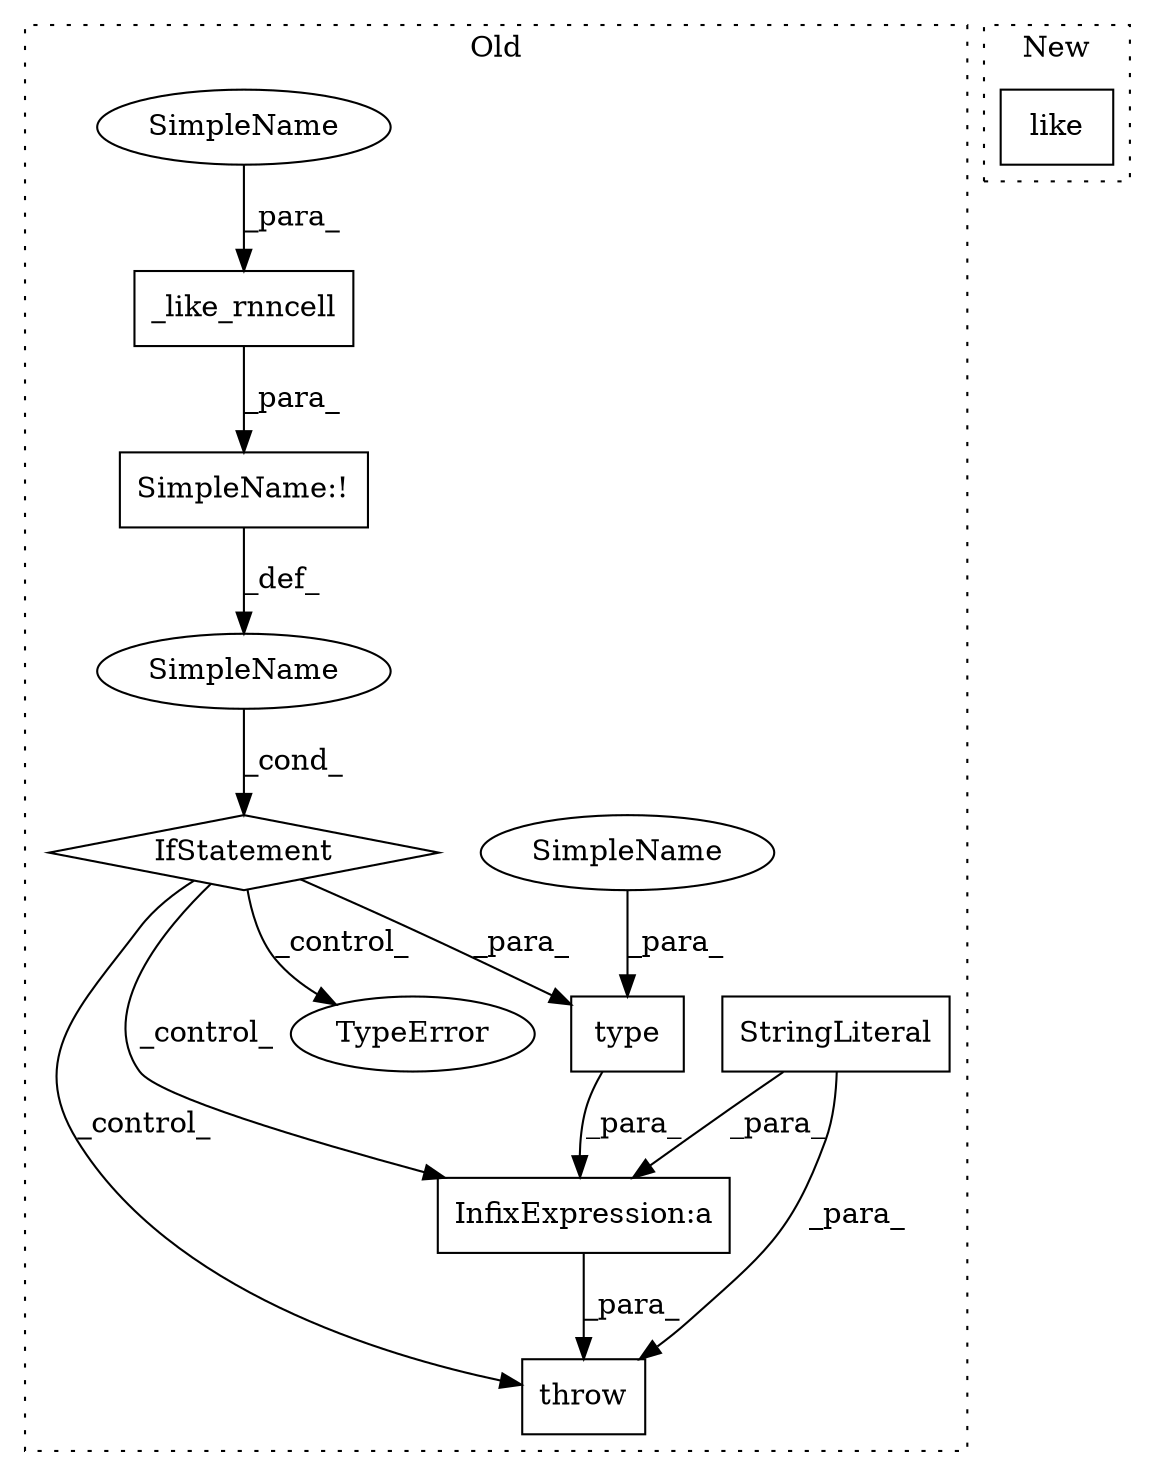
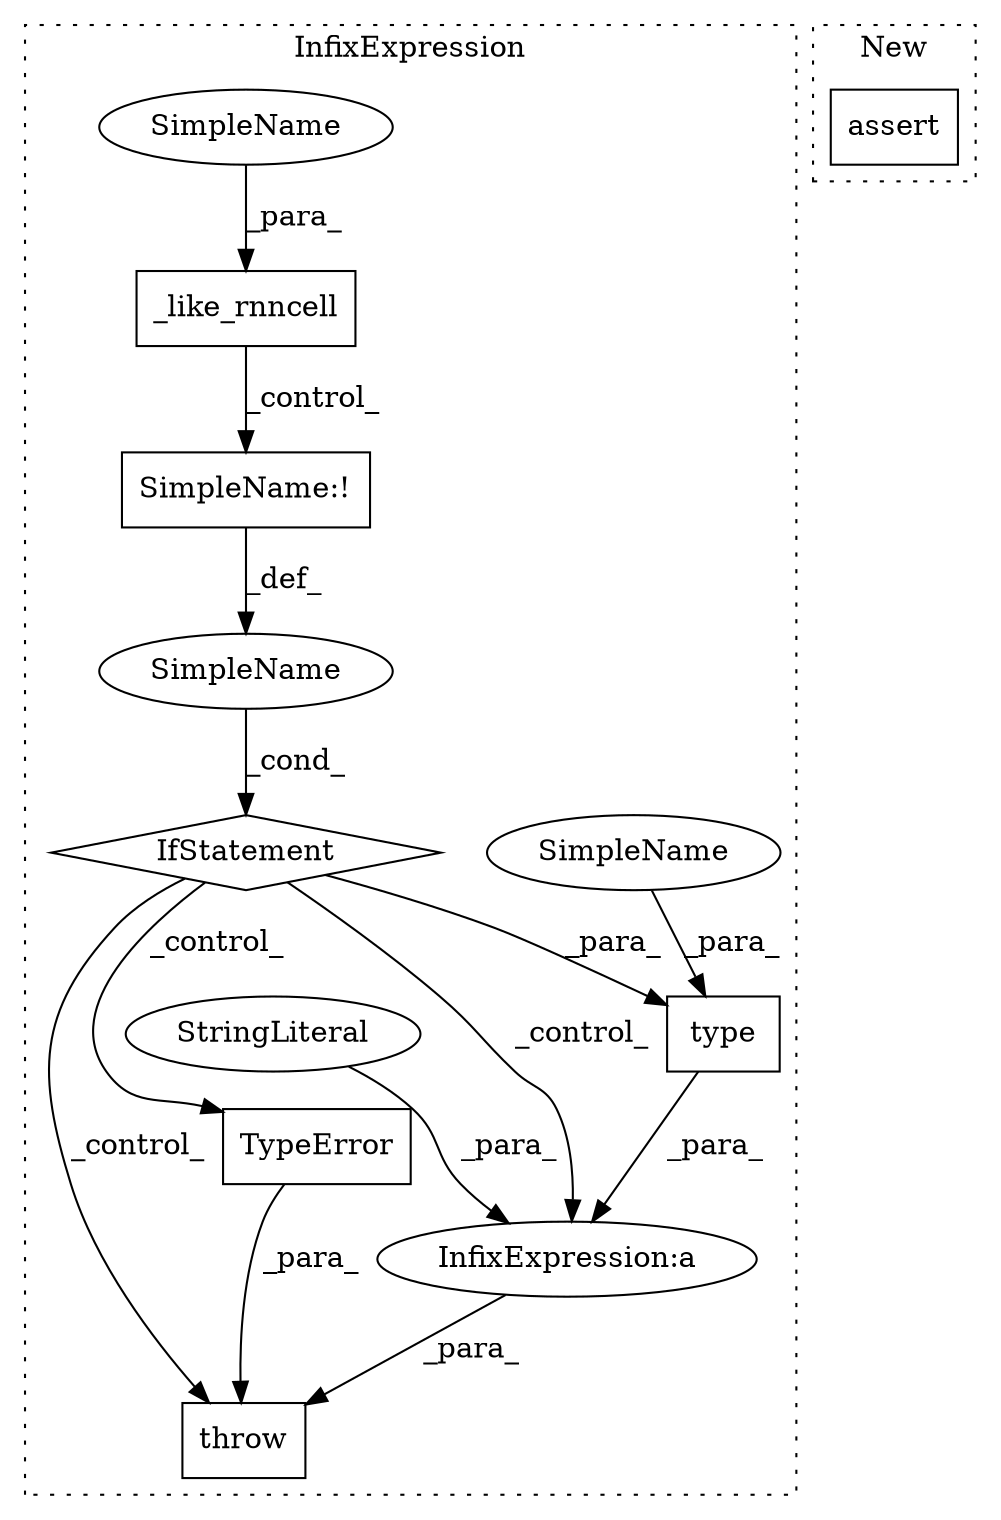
(496, 49) -> (411, 49)
(1057, 127) -> (894, 127)
(292, 399) -> (313, 399)
(413, 1034) -> (317, 1147)
(836, 1034) -> (273, 1034)
(584, 1215) -> (567, 1259)
(781, 1230) -> (248, 1279)
